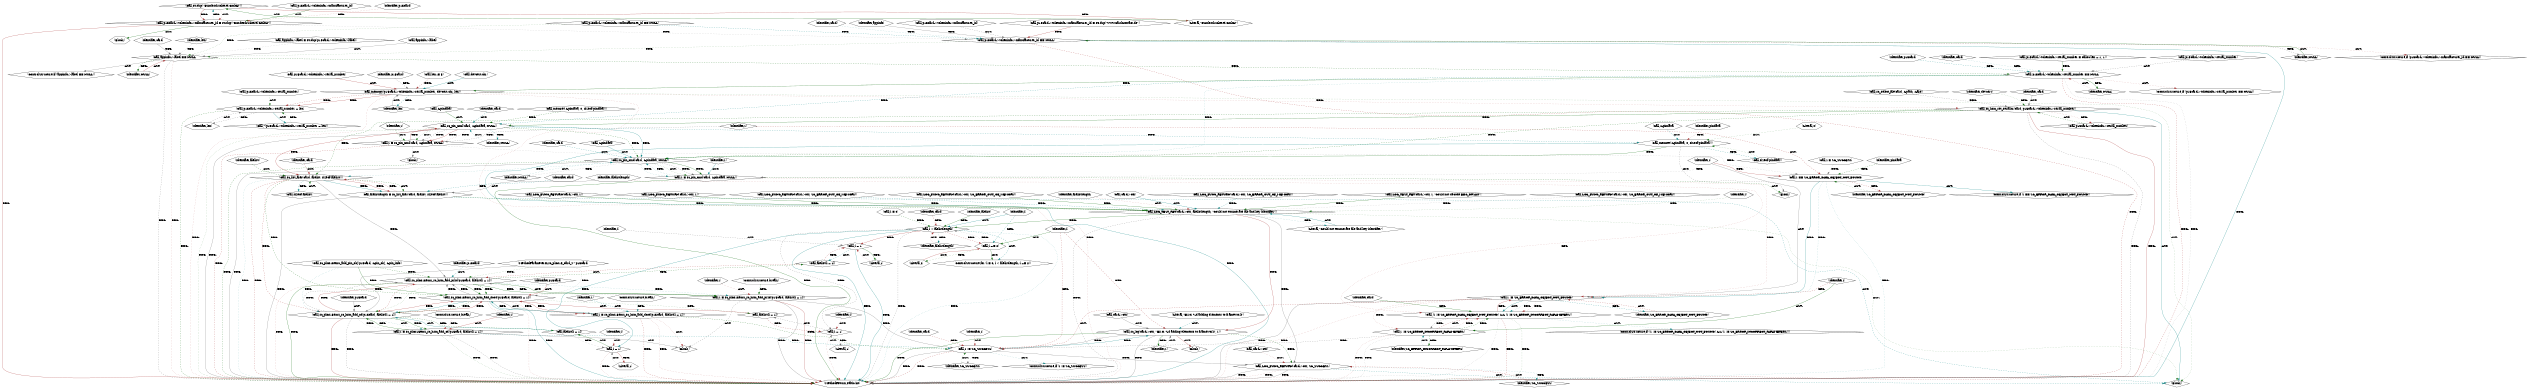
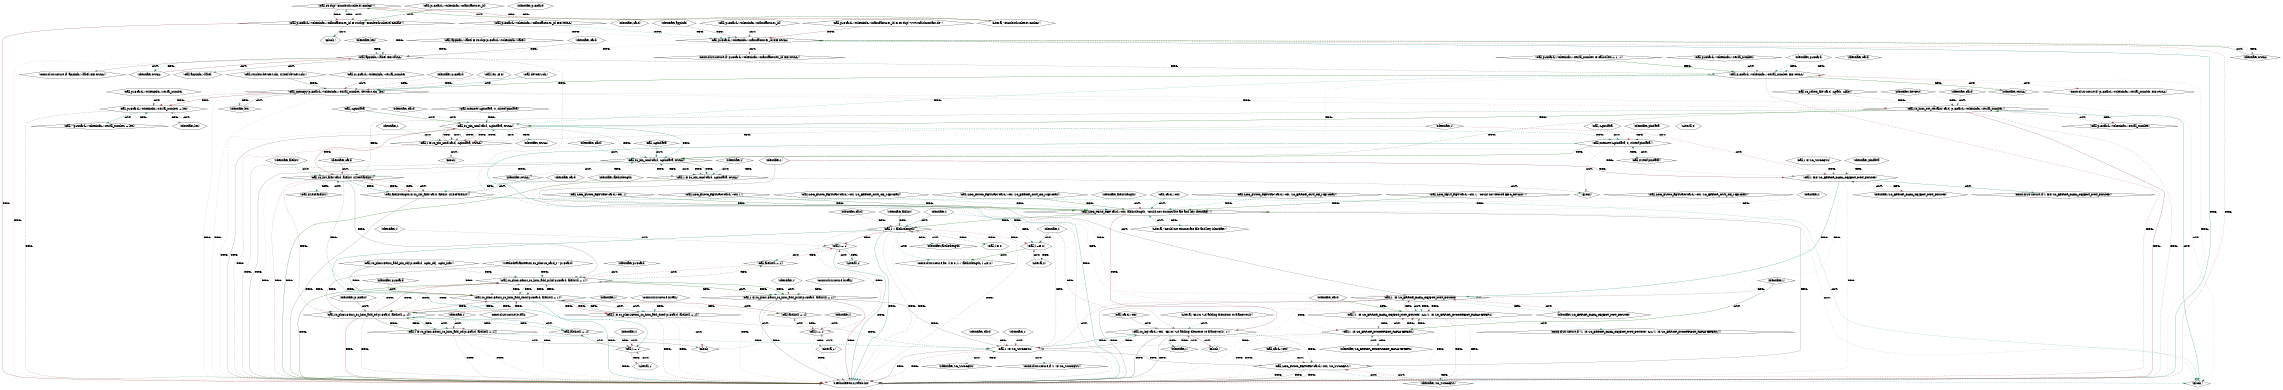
(306, 51) -> (287, 65)
none -> (276, 75)
(913, 220) -> (948, 237)
